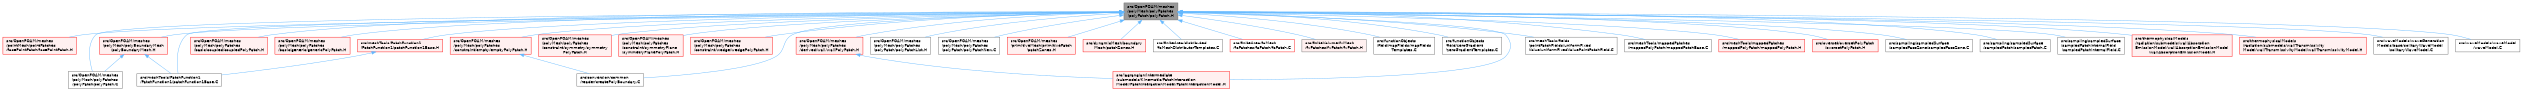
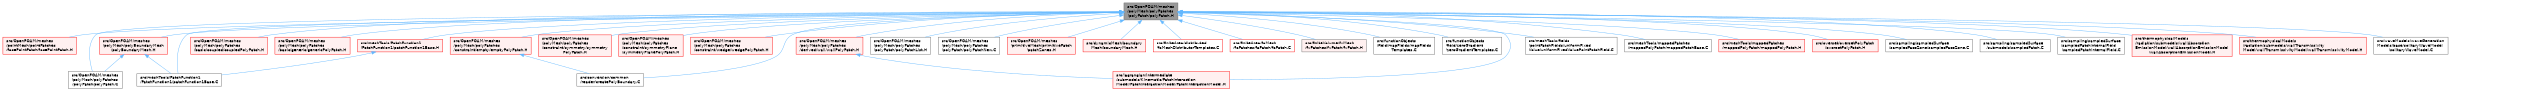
(1114, 46) -> (1114, 46)
(1188, 46) -> (1188, 46)
(2015, 46) -> (2015, 46)
(2488, 46) -> none
